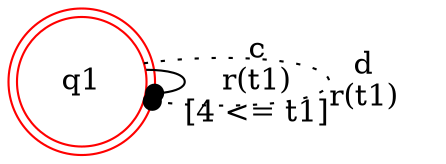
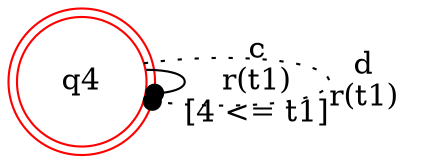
(82, 82) -> (82, 82)
